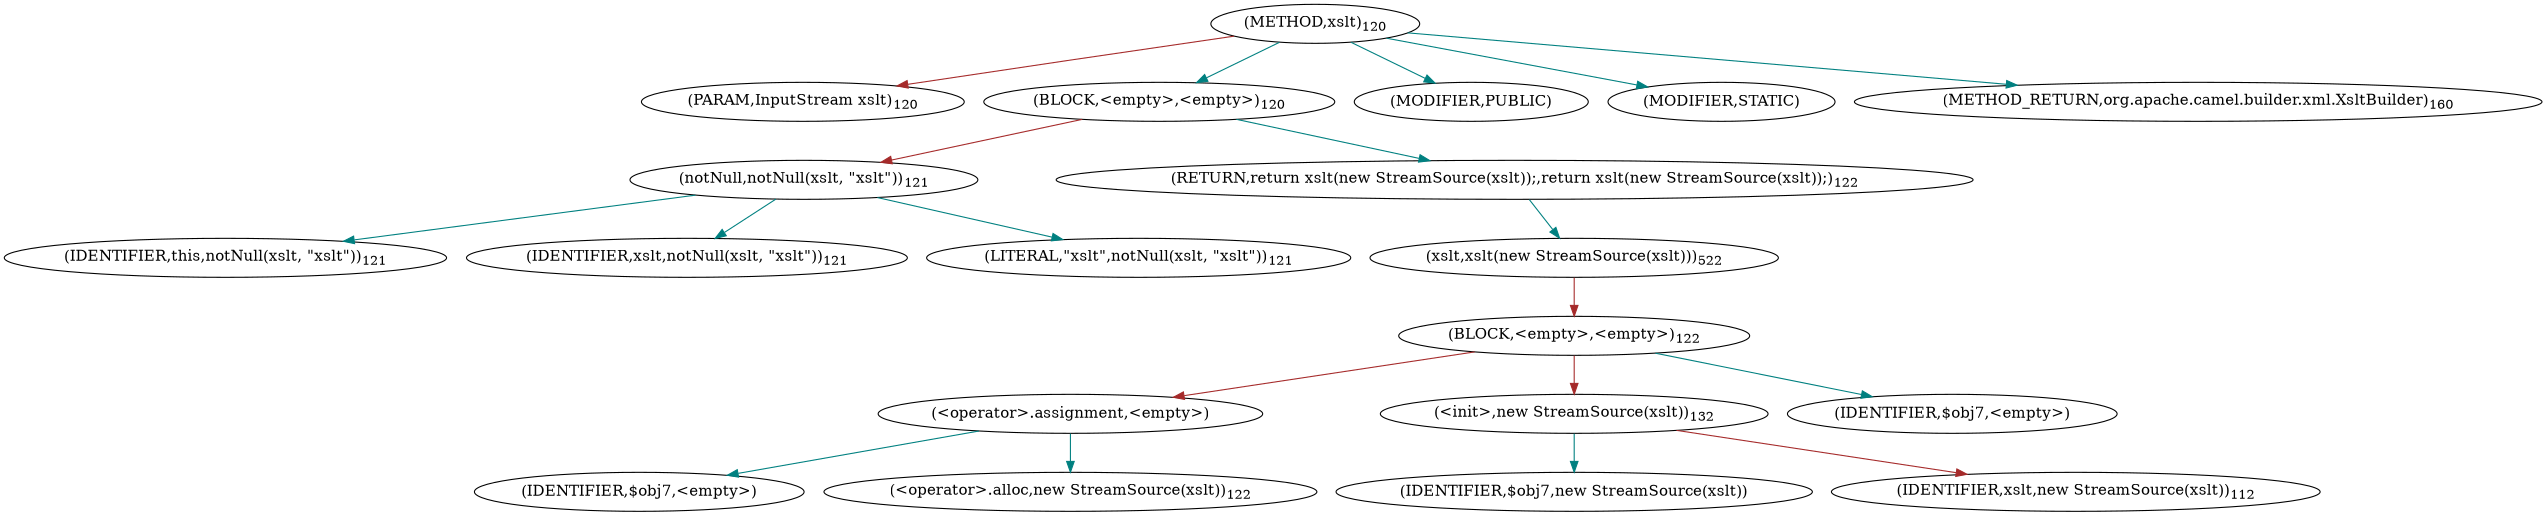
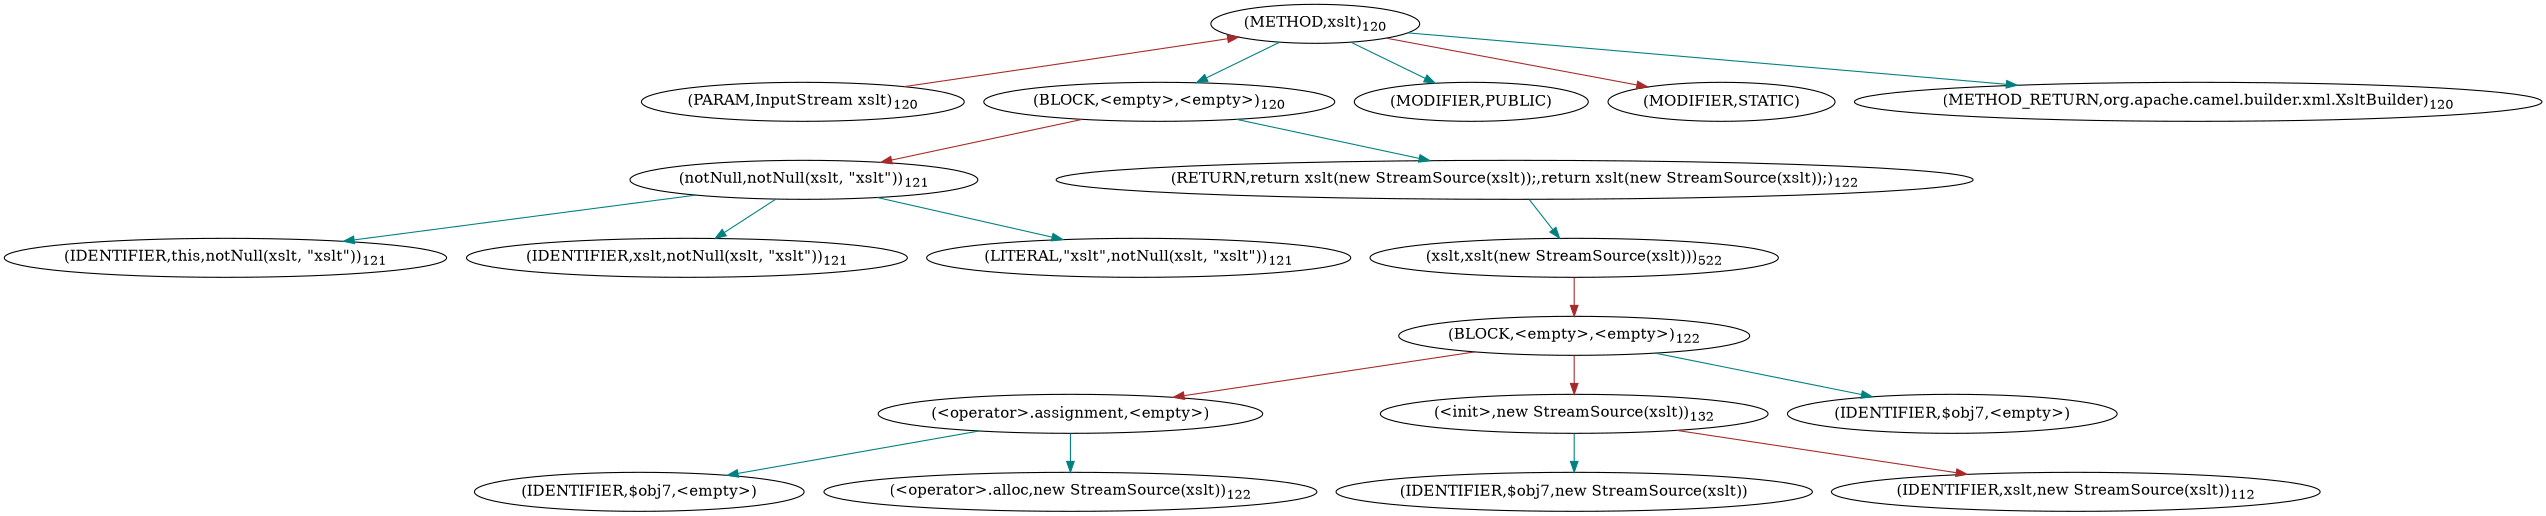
(1071, 60) -> (1066, 63)
(1512, 62) -> (1512, 62)
(2441, 100) -> (2441, 100)
